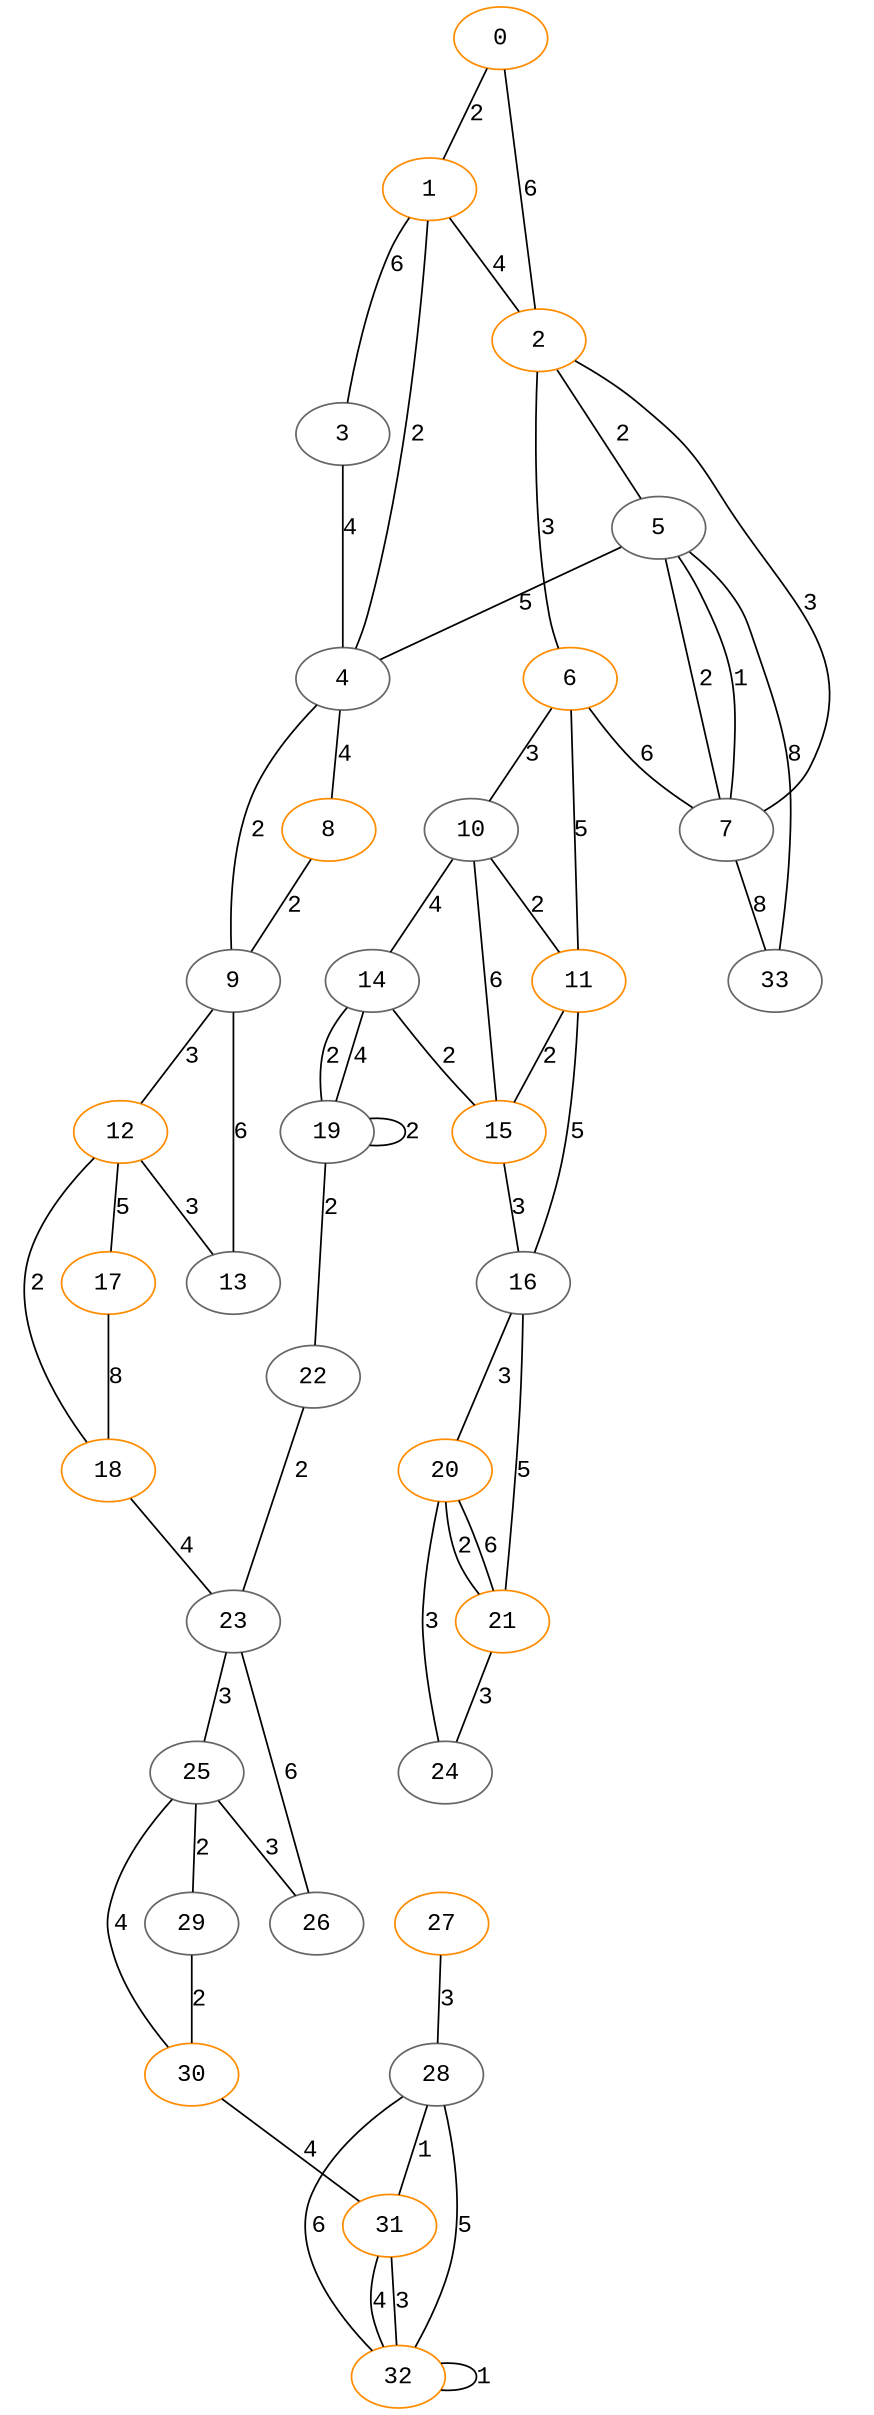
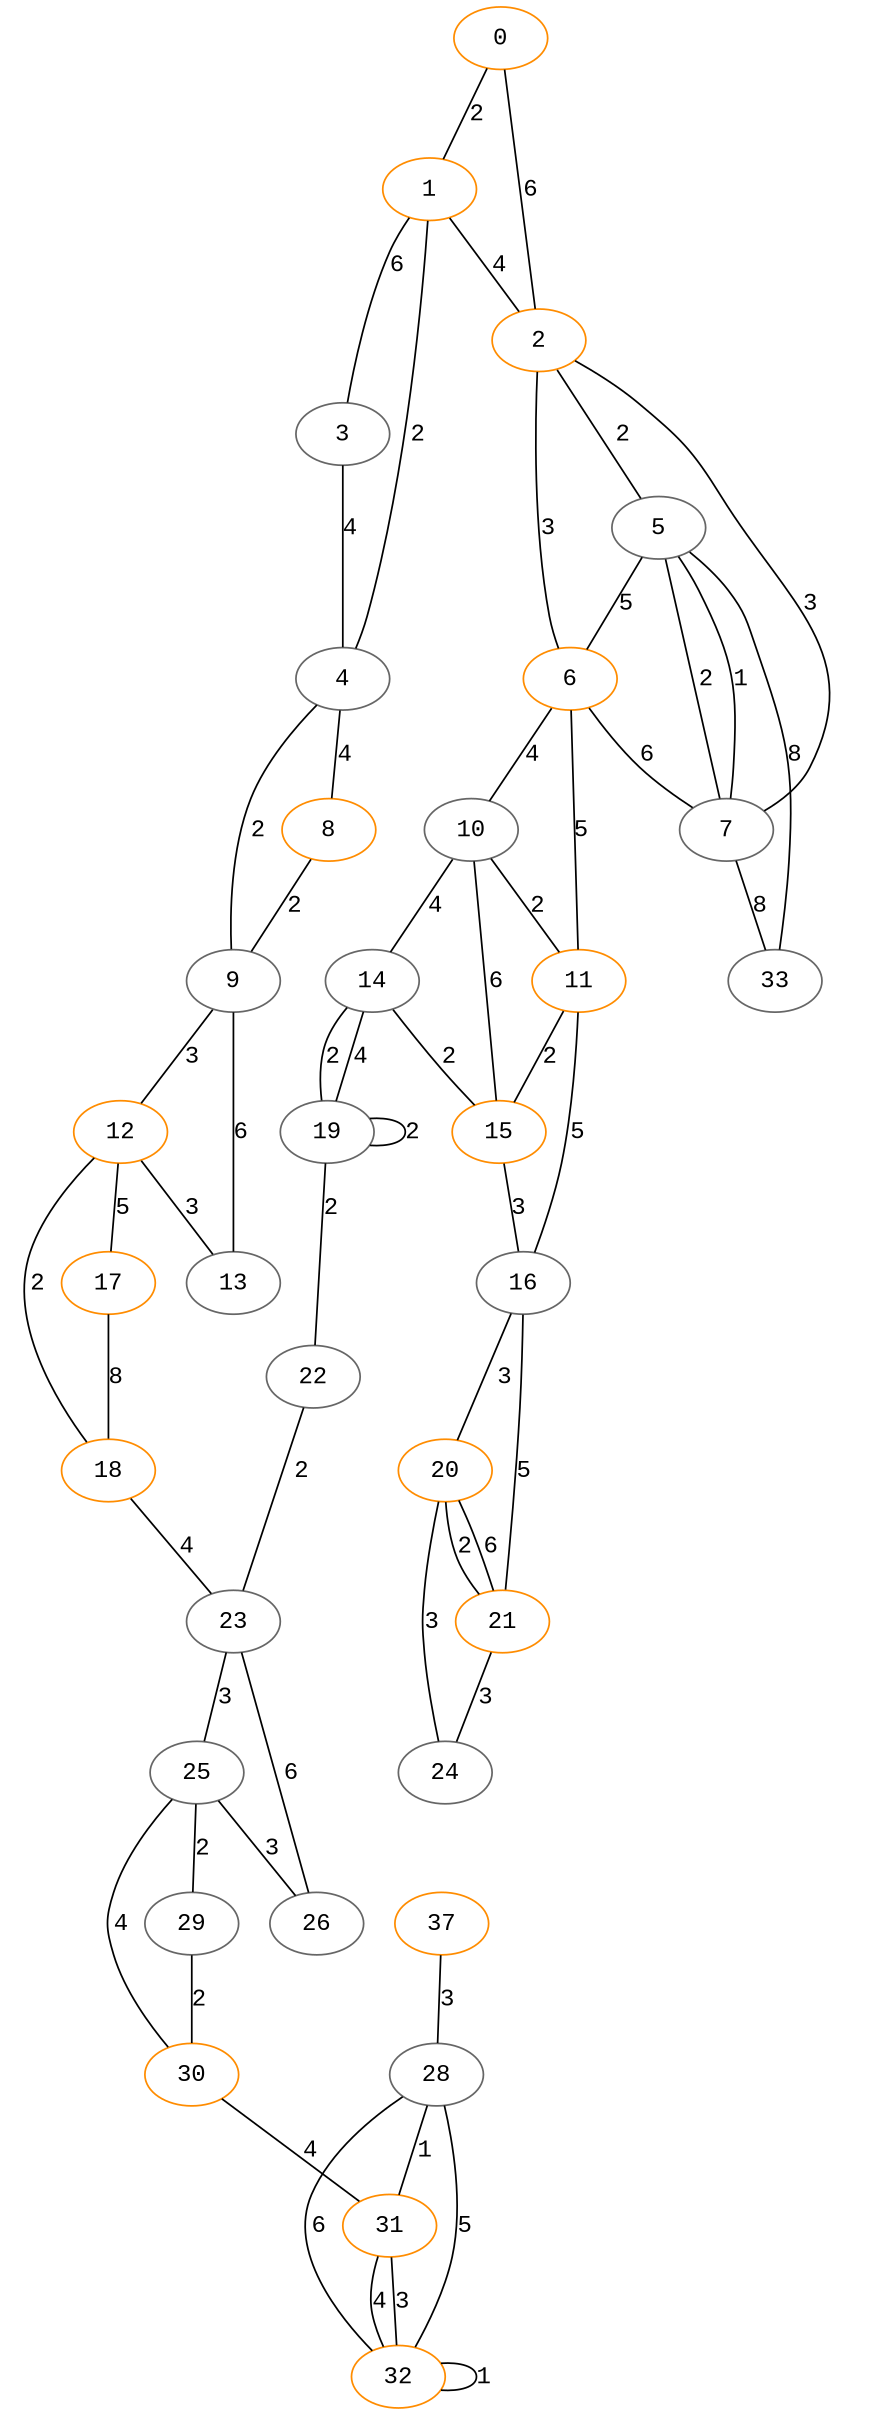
(501, 603) -> (614, 603)
(533, 754) -> (533, 754)
(442, 1924) -> (442, 1924)
